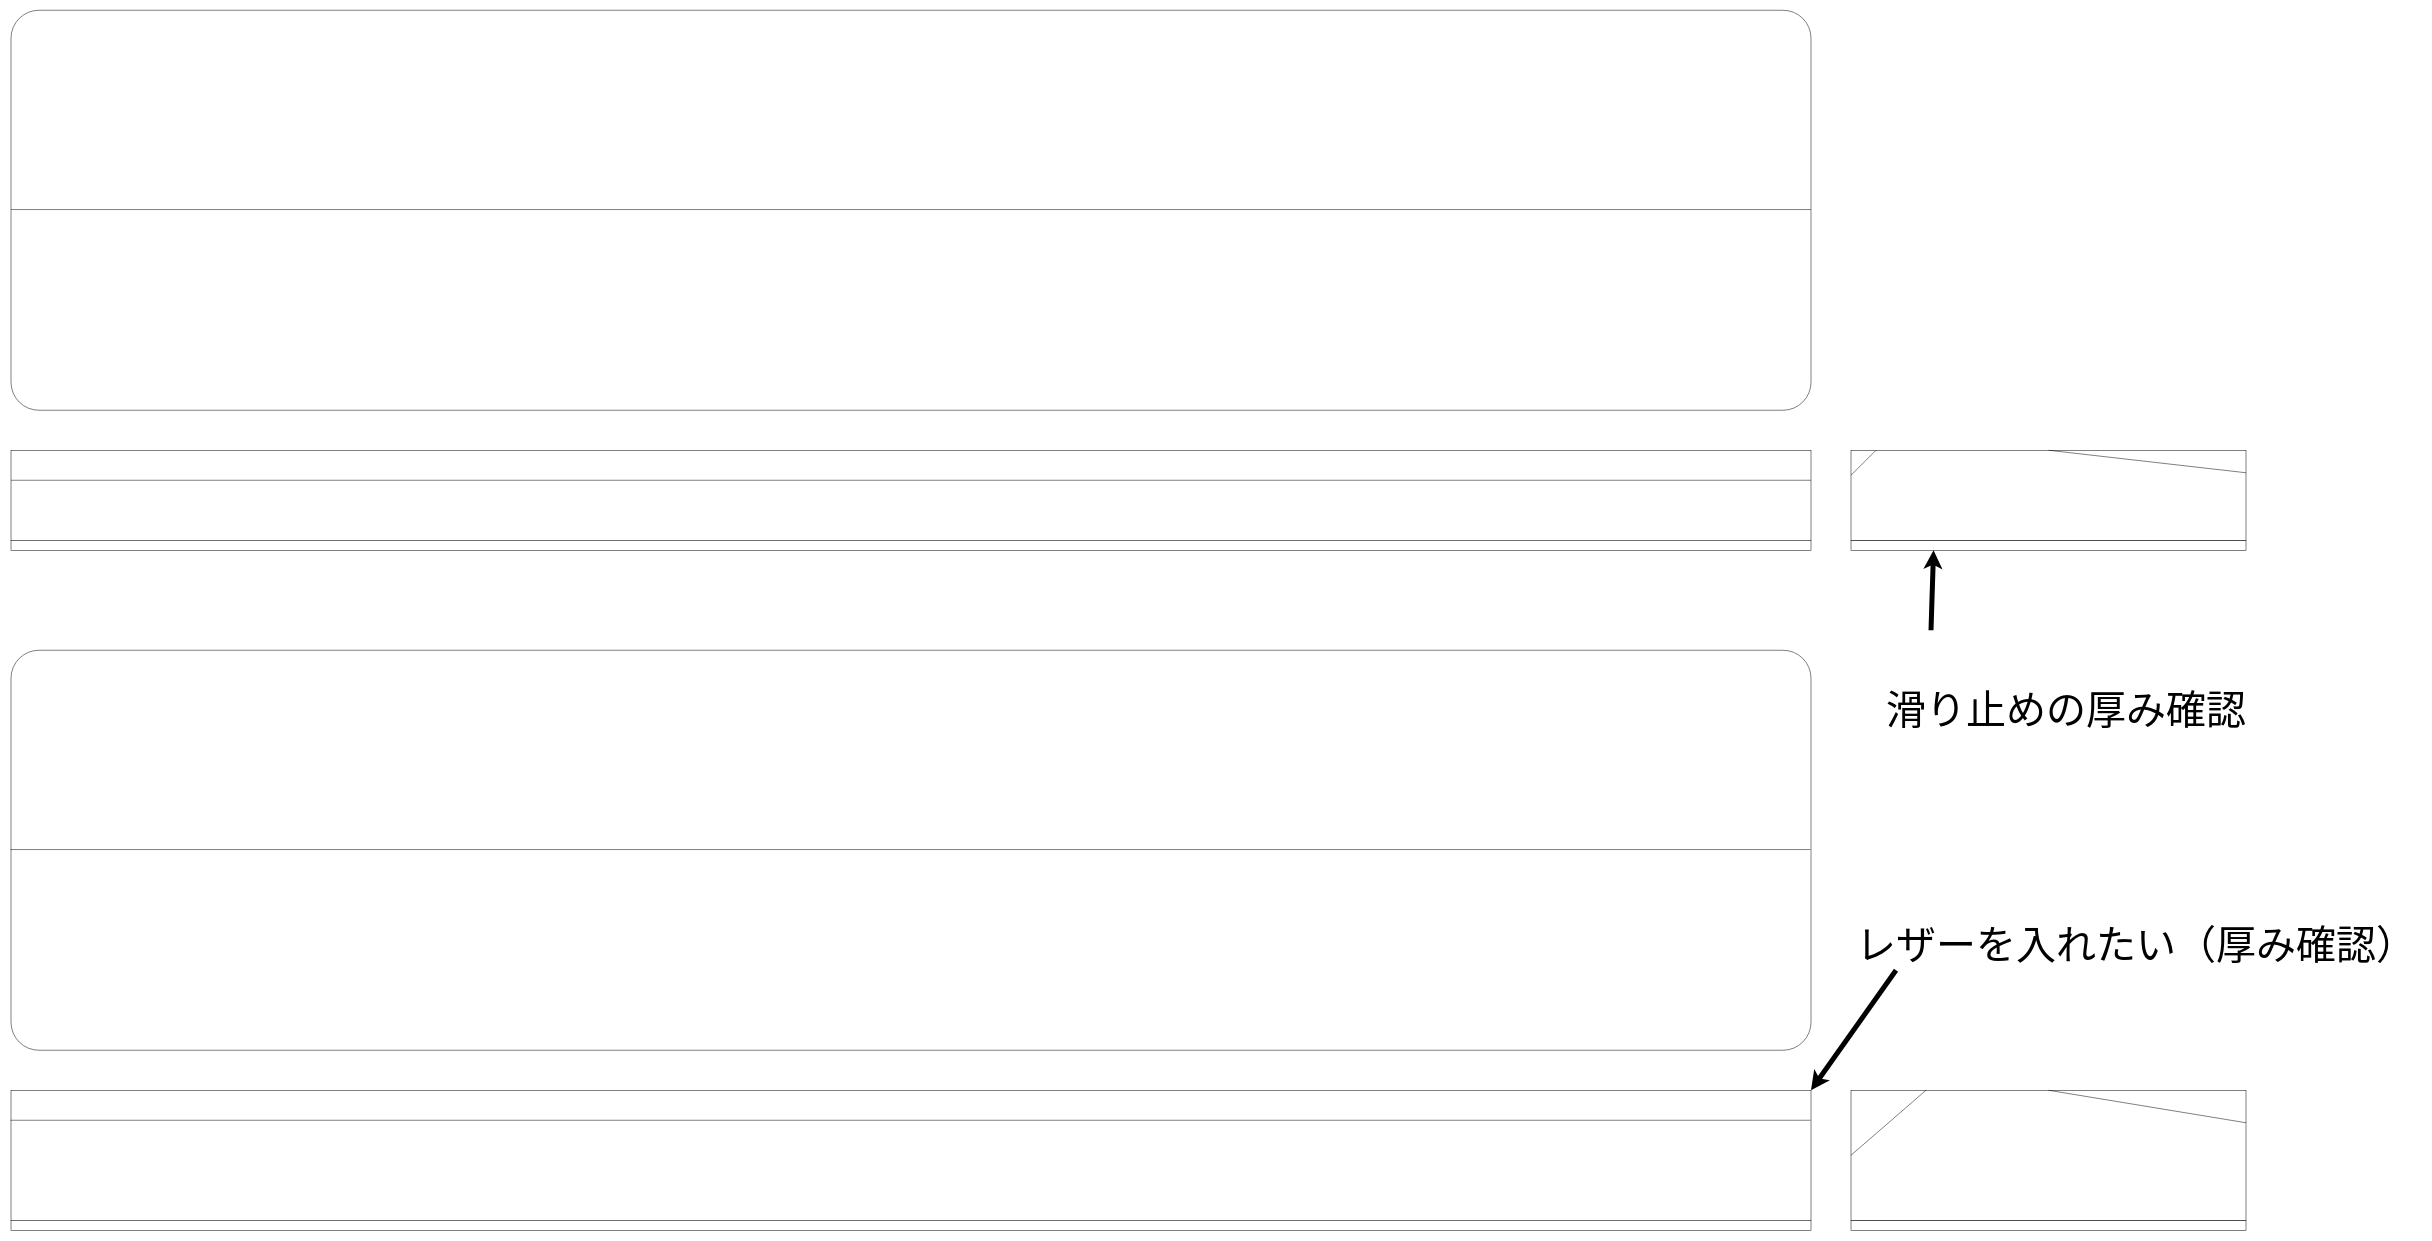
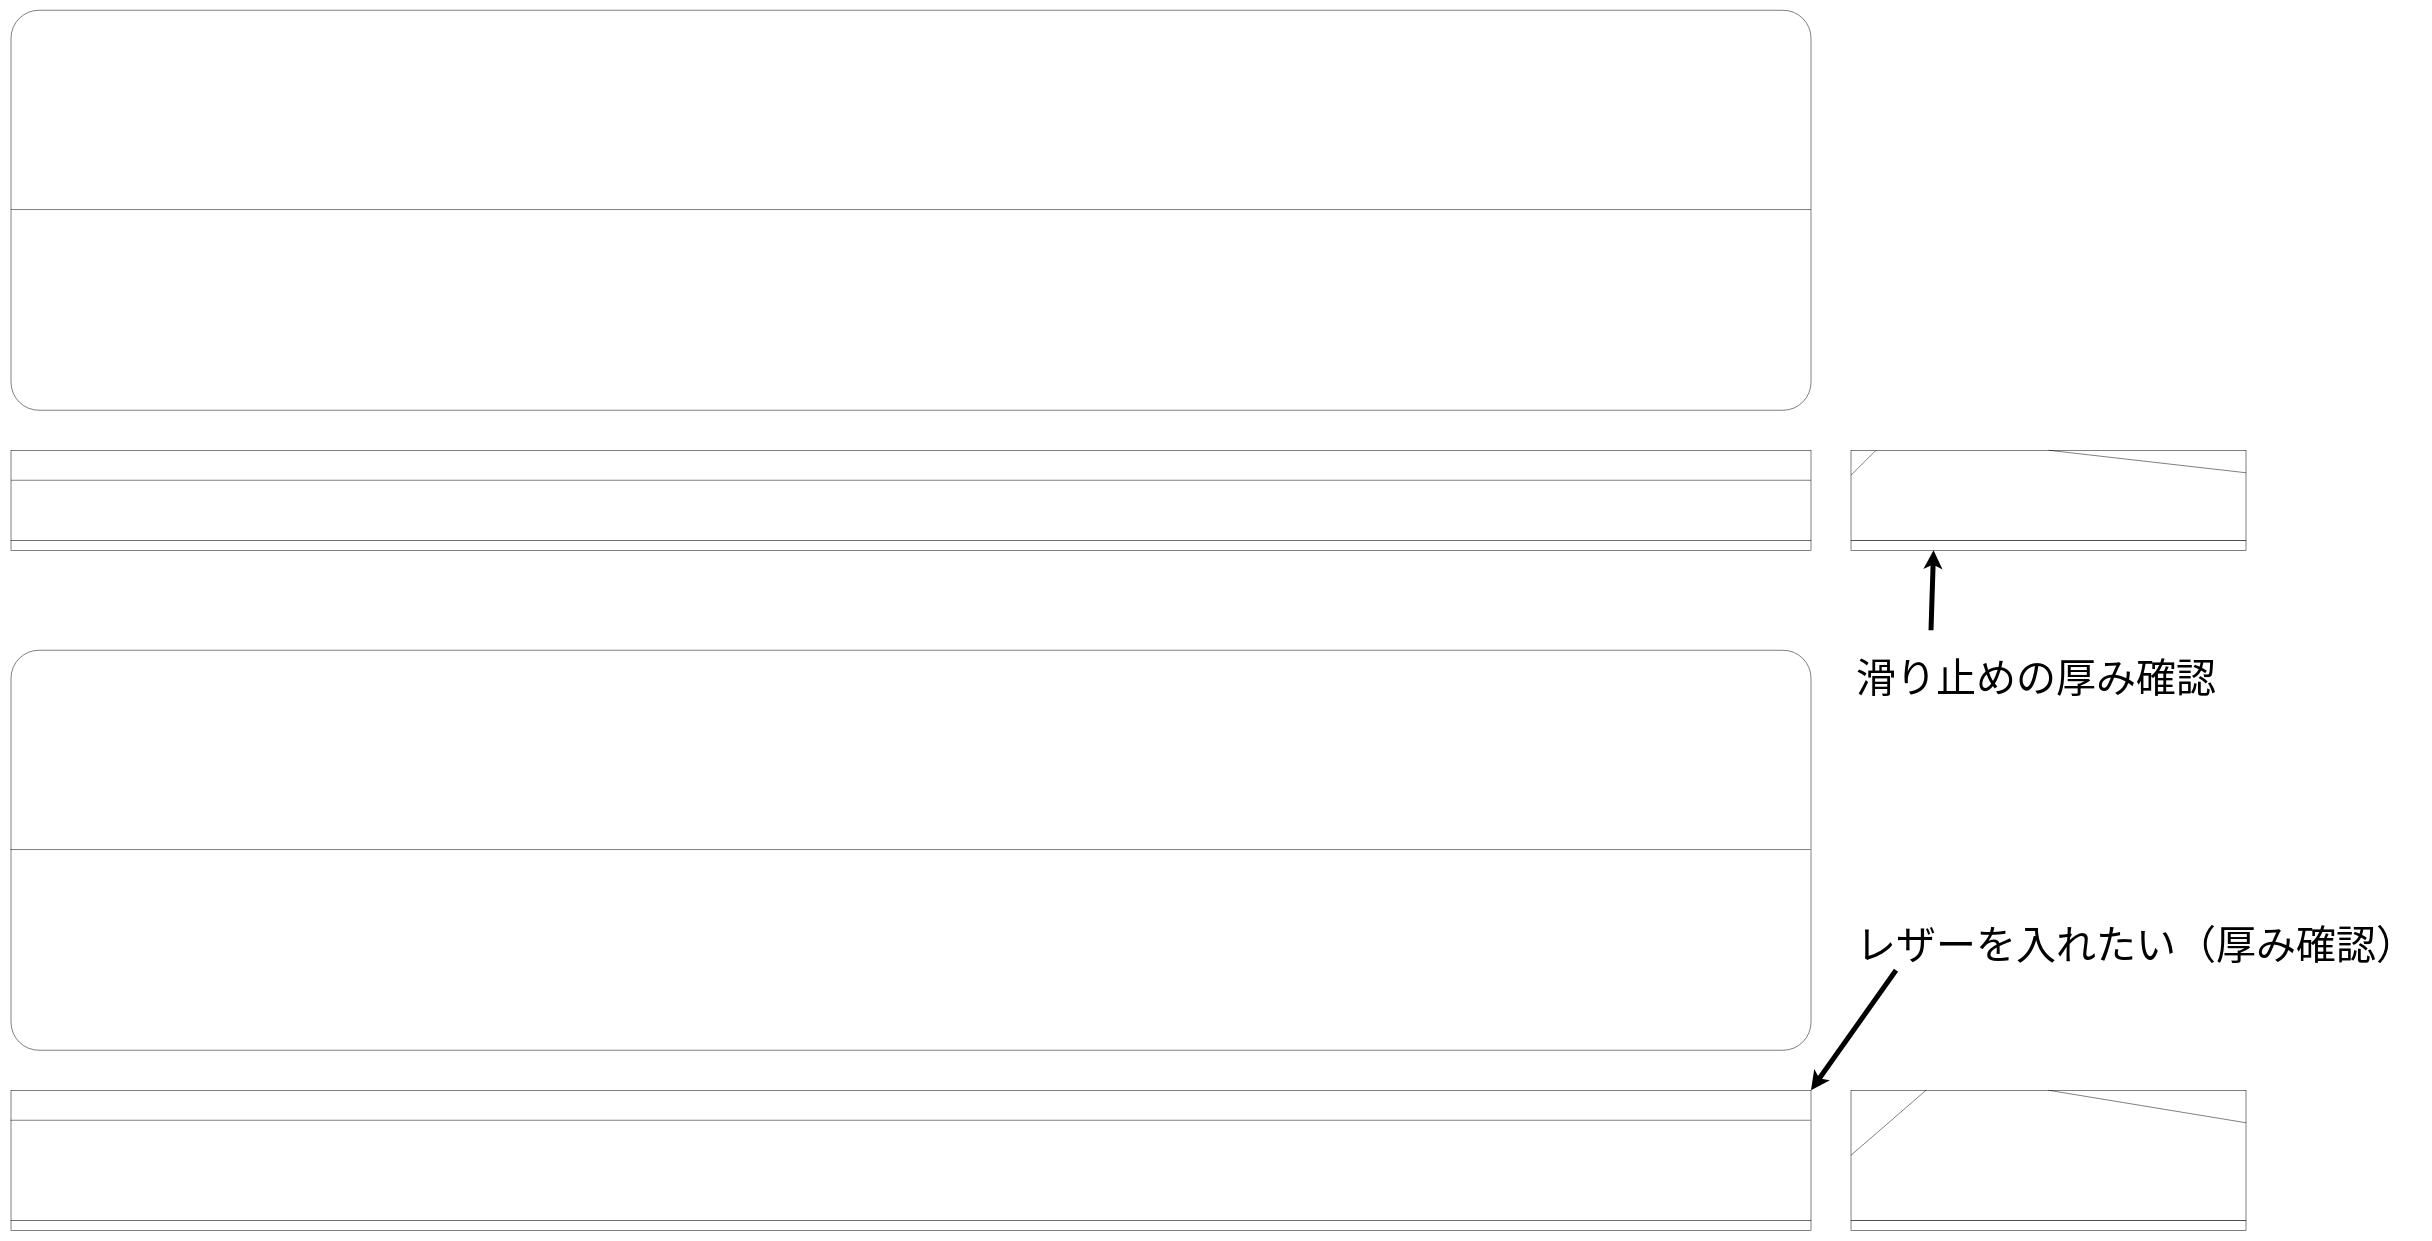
(2066, 710) -> (2036, 678)
